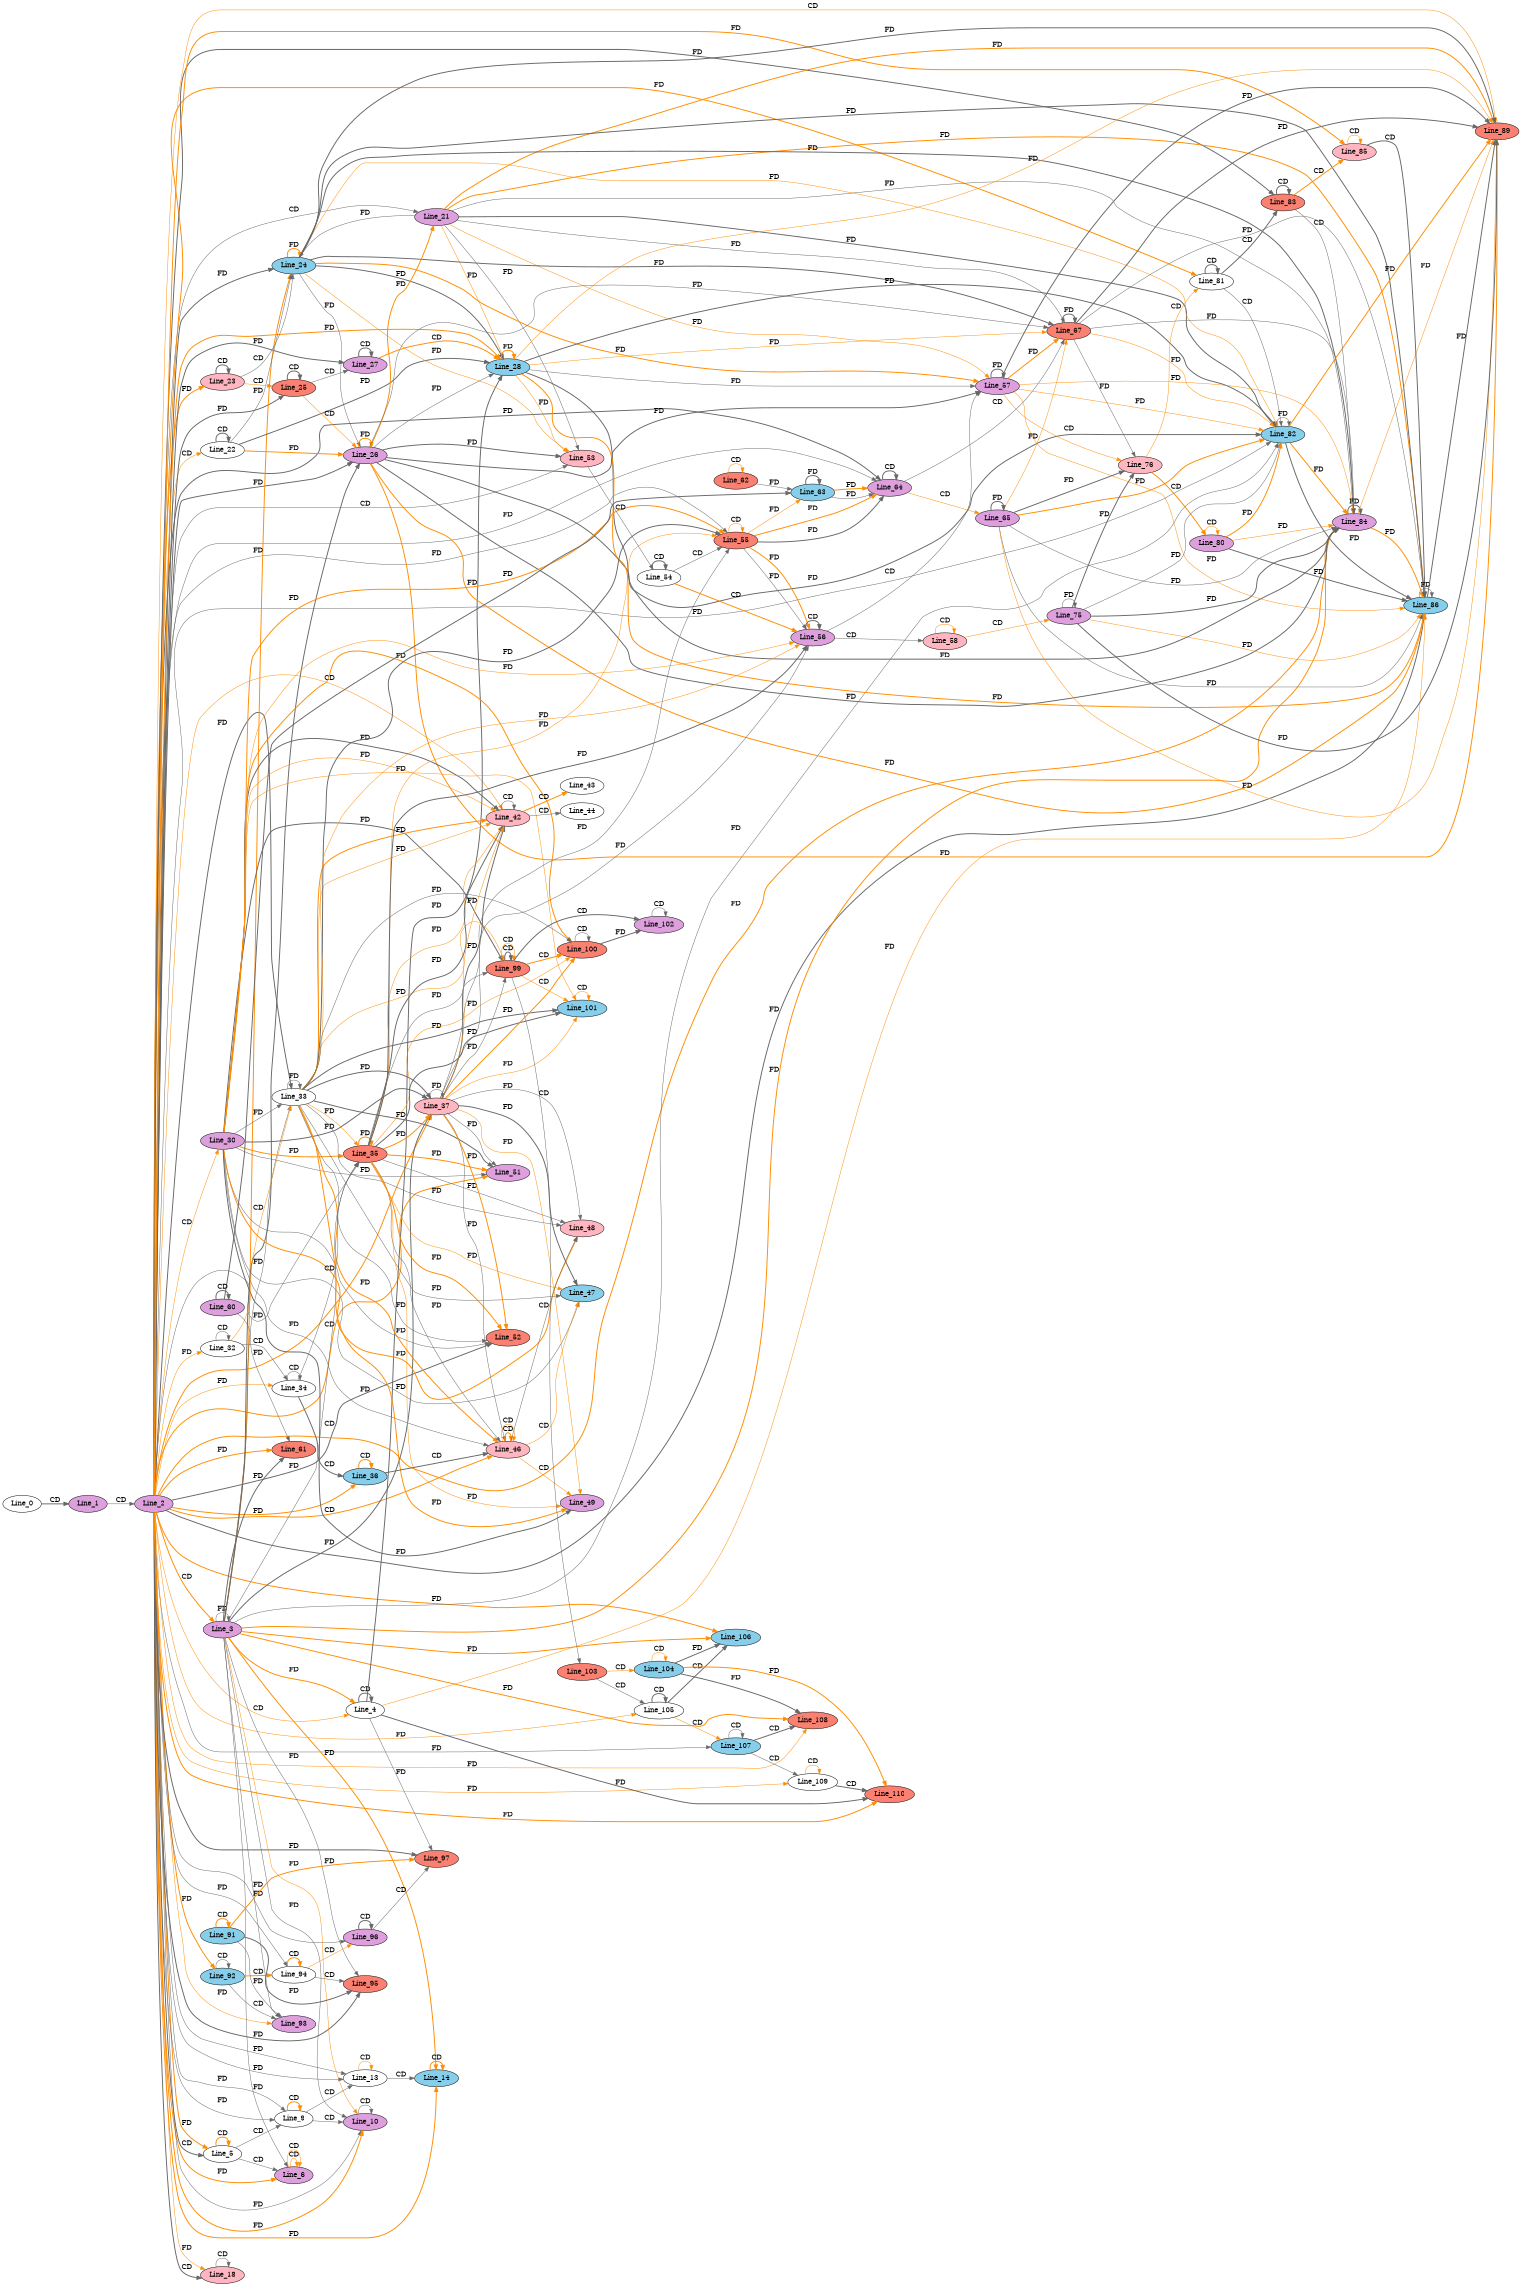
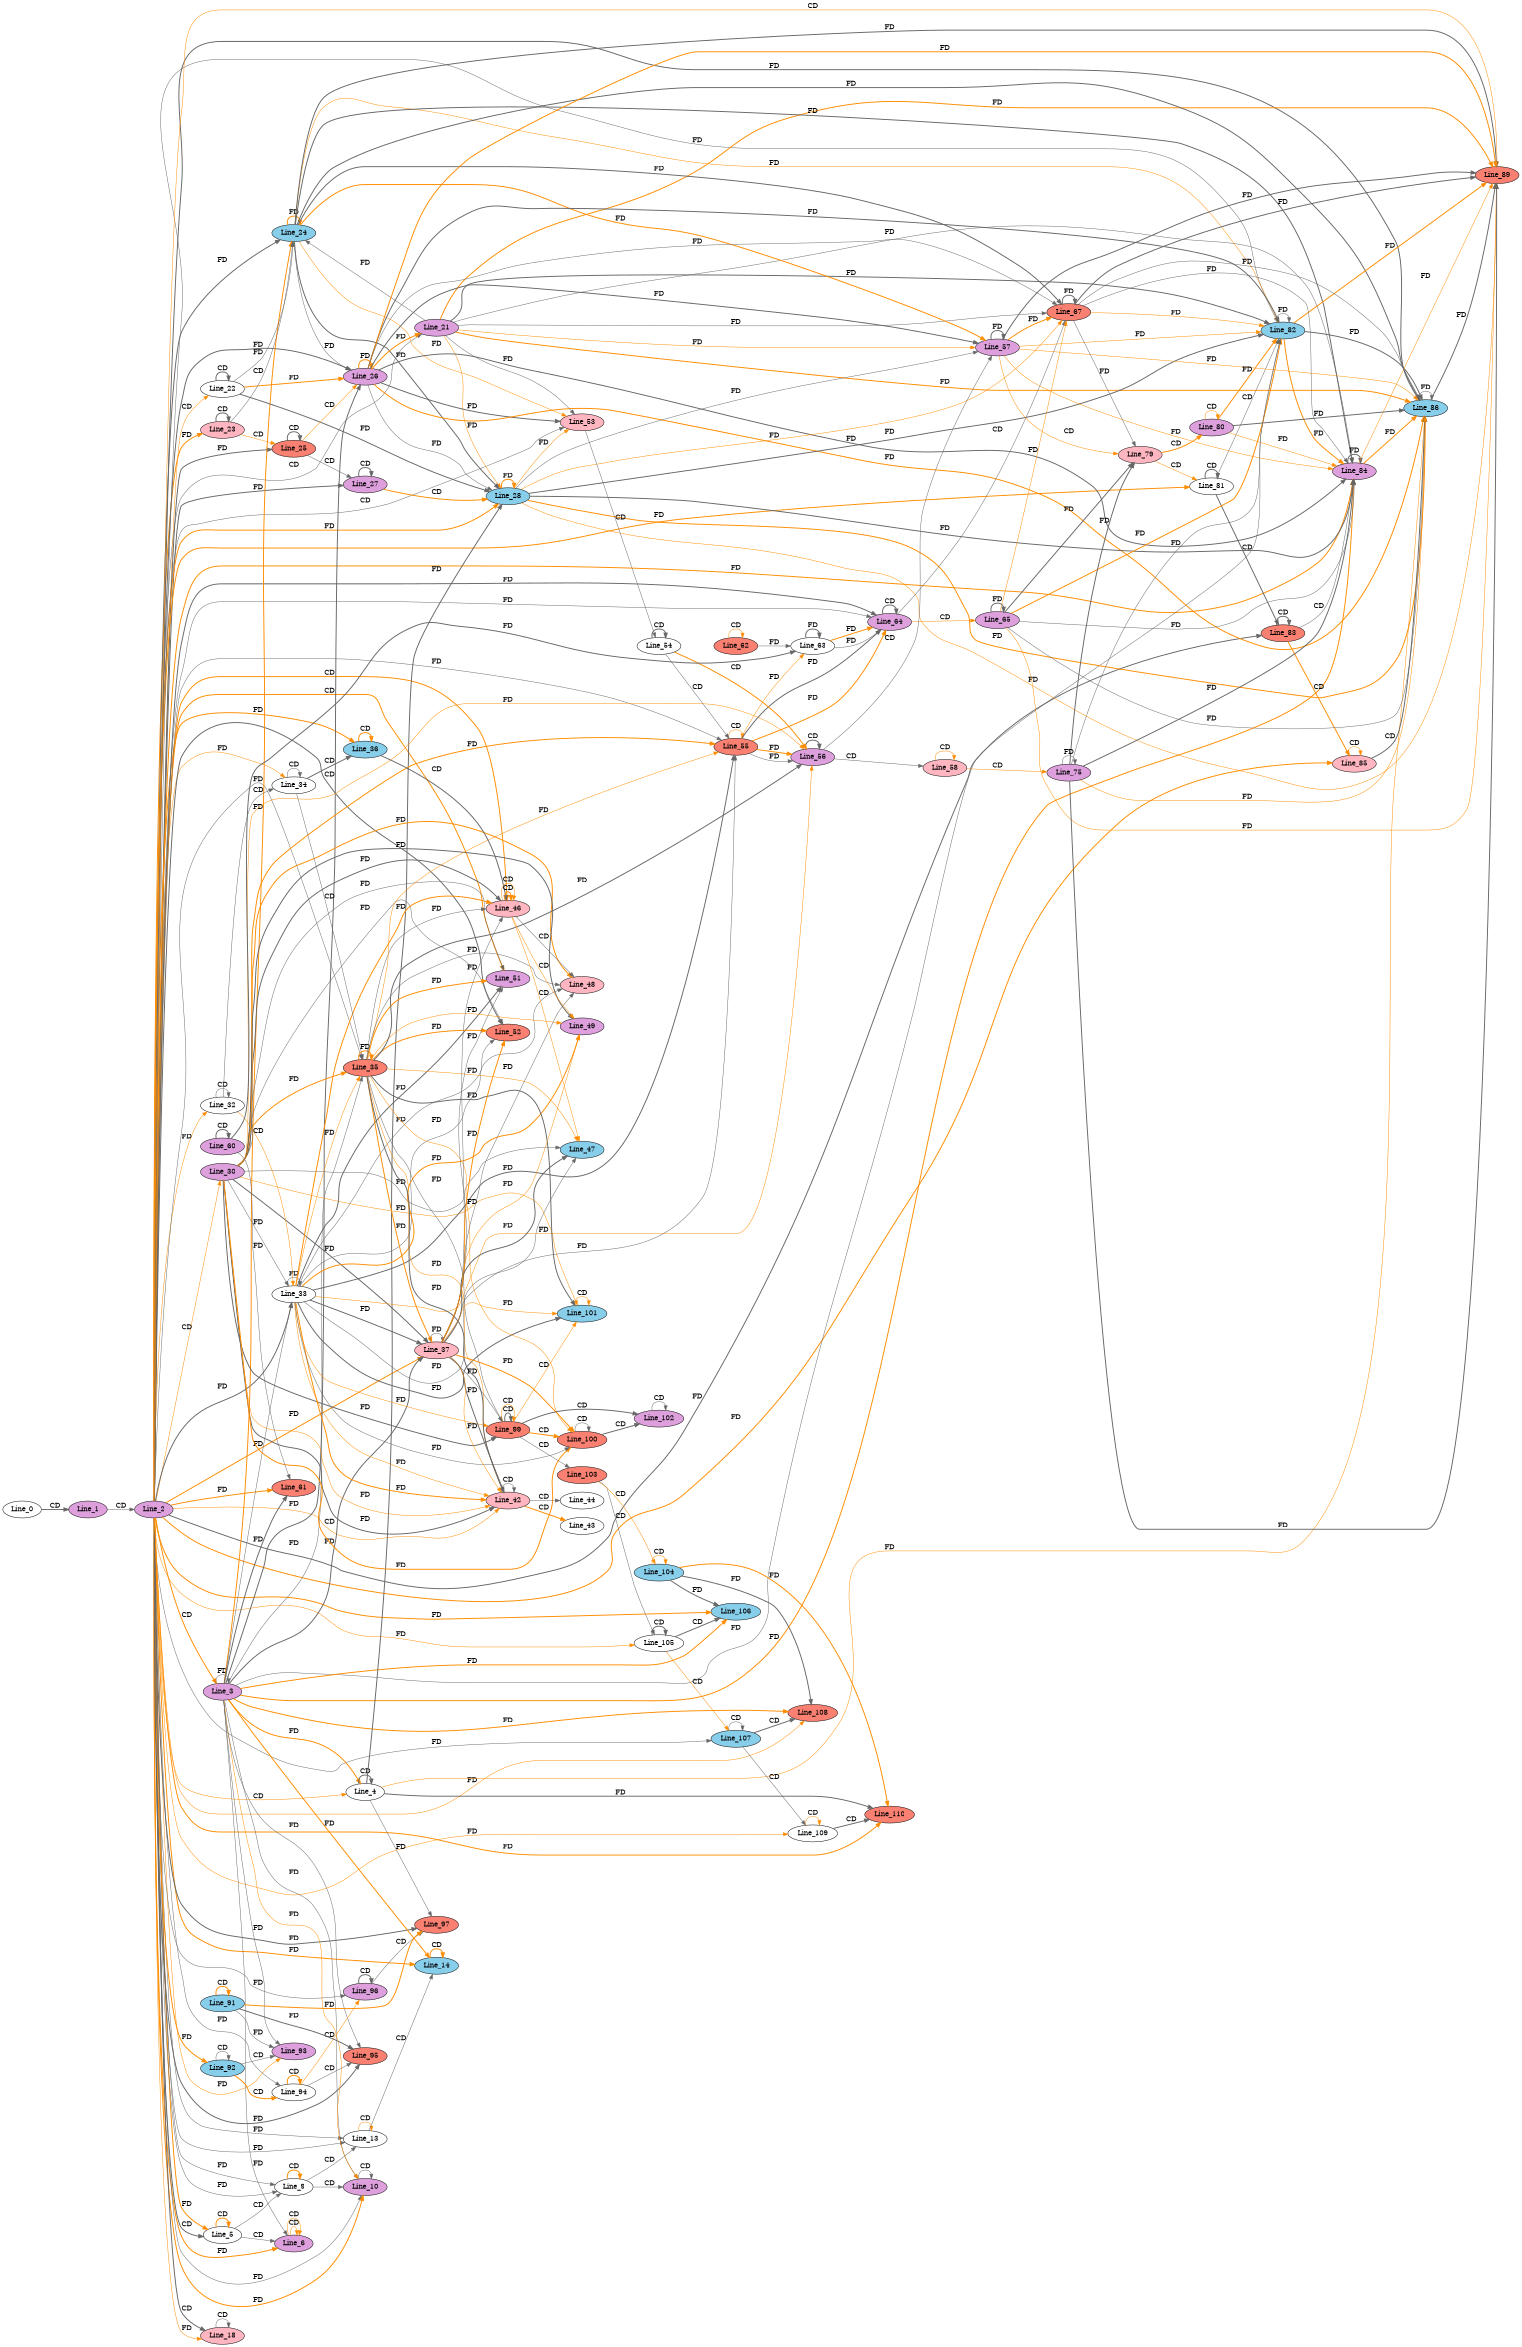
(1140, 465) -> (1140, 455)
(813, 492) -> (813, 646)
(596, 872) -> none
(621, 932) -> (621, 1425)
(295, 1334) -> (285, 930)
